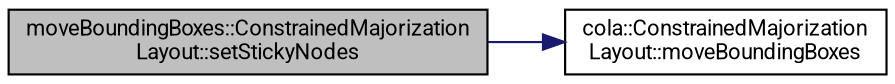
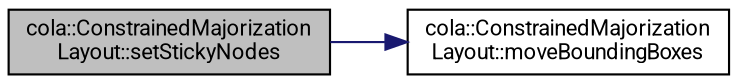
(248, 42) -> (169, 42)
